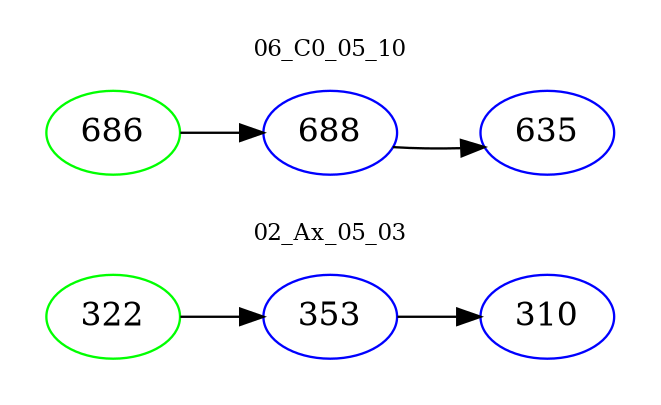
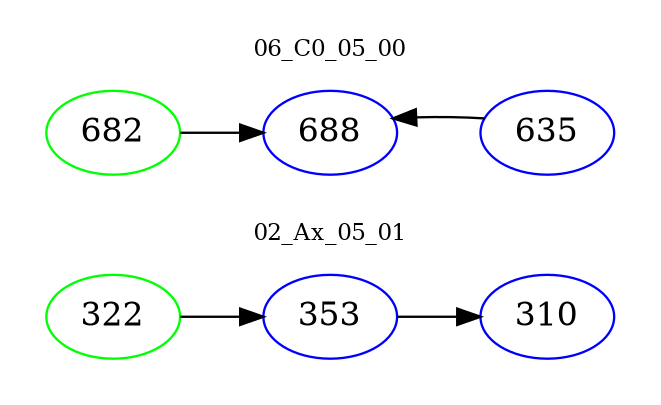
(330, 50) -> (330, 50)
(113, 133) -> (113, 133)
(427, 148) -> (451, 117)
(330, 234) -> (330, 234)
